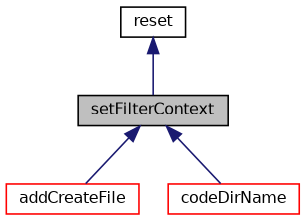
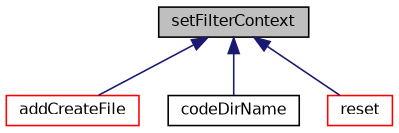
(153, 22) -> (360, 111)
(153, 75) -> (304, 71)
(234, 199) -> (234, 111)
